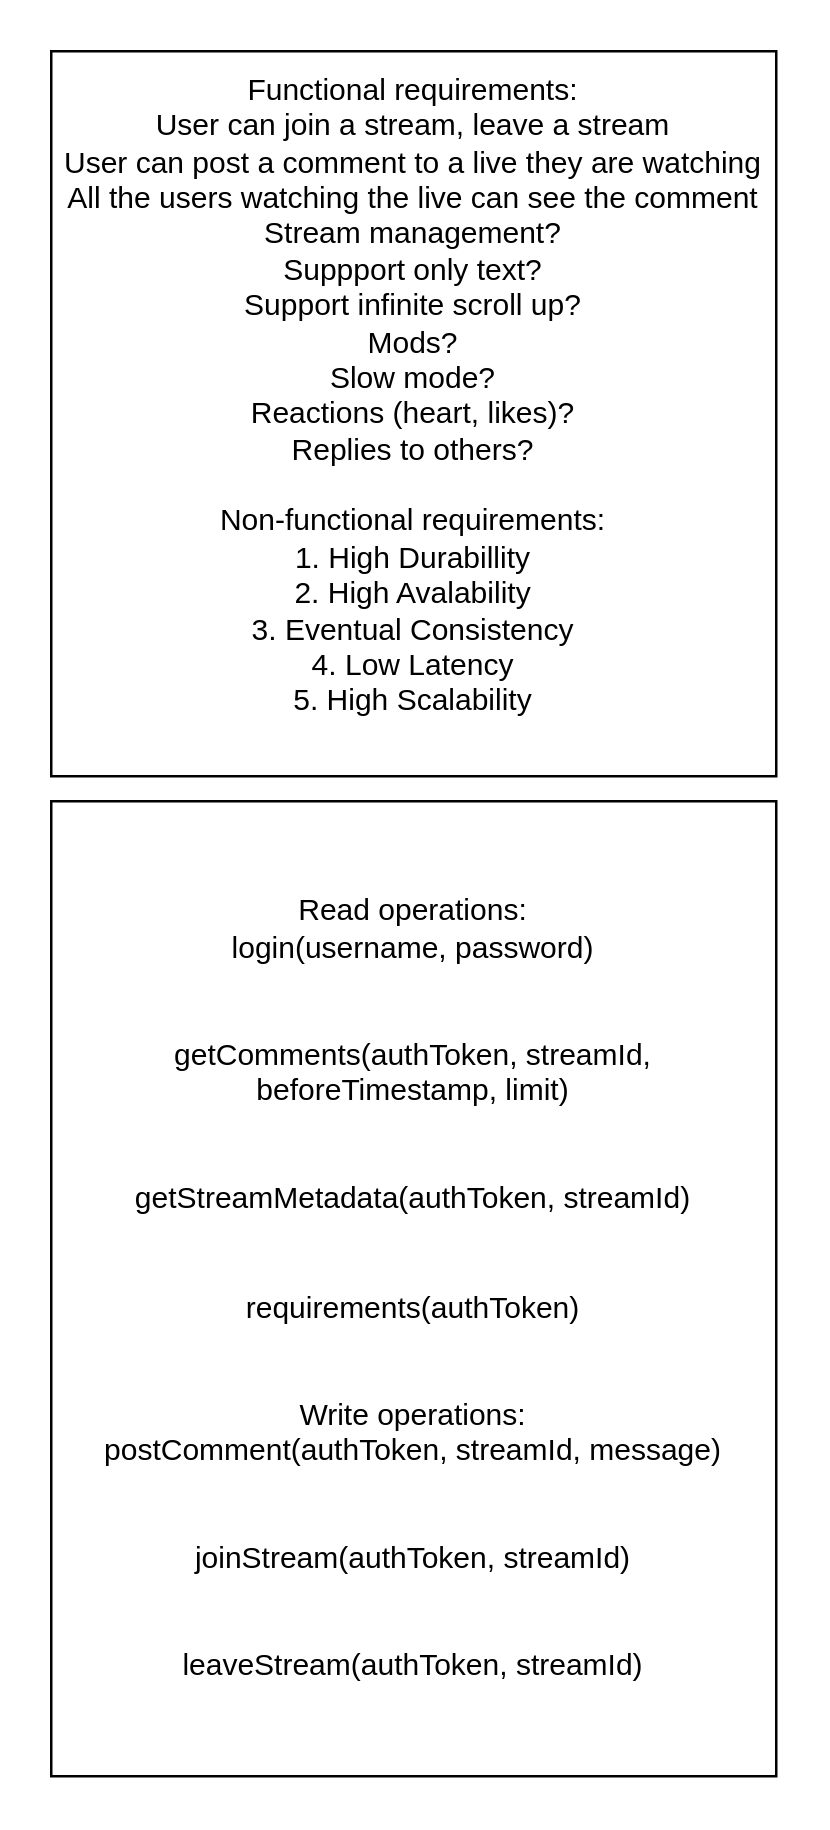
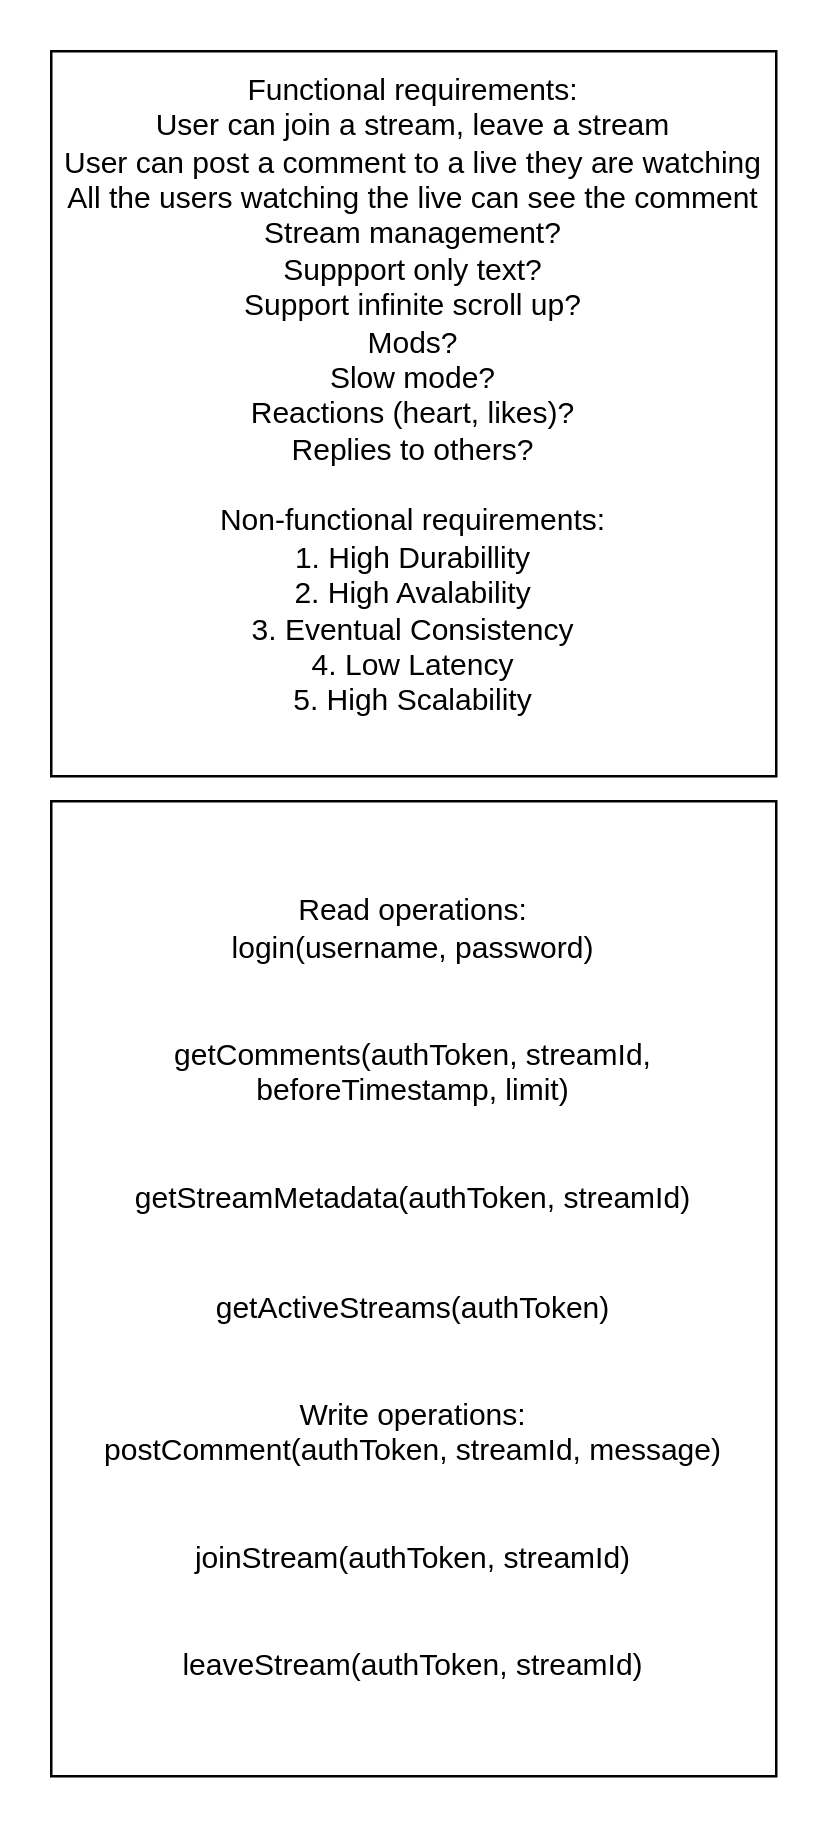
(414, 1289) -> (414, 1289)
